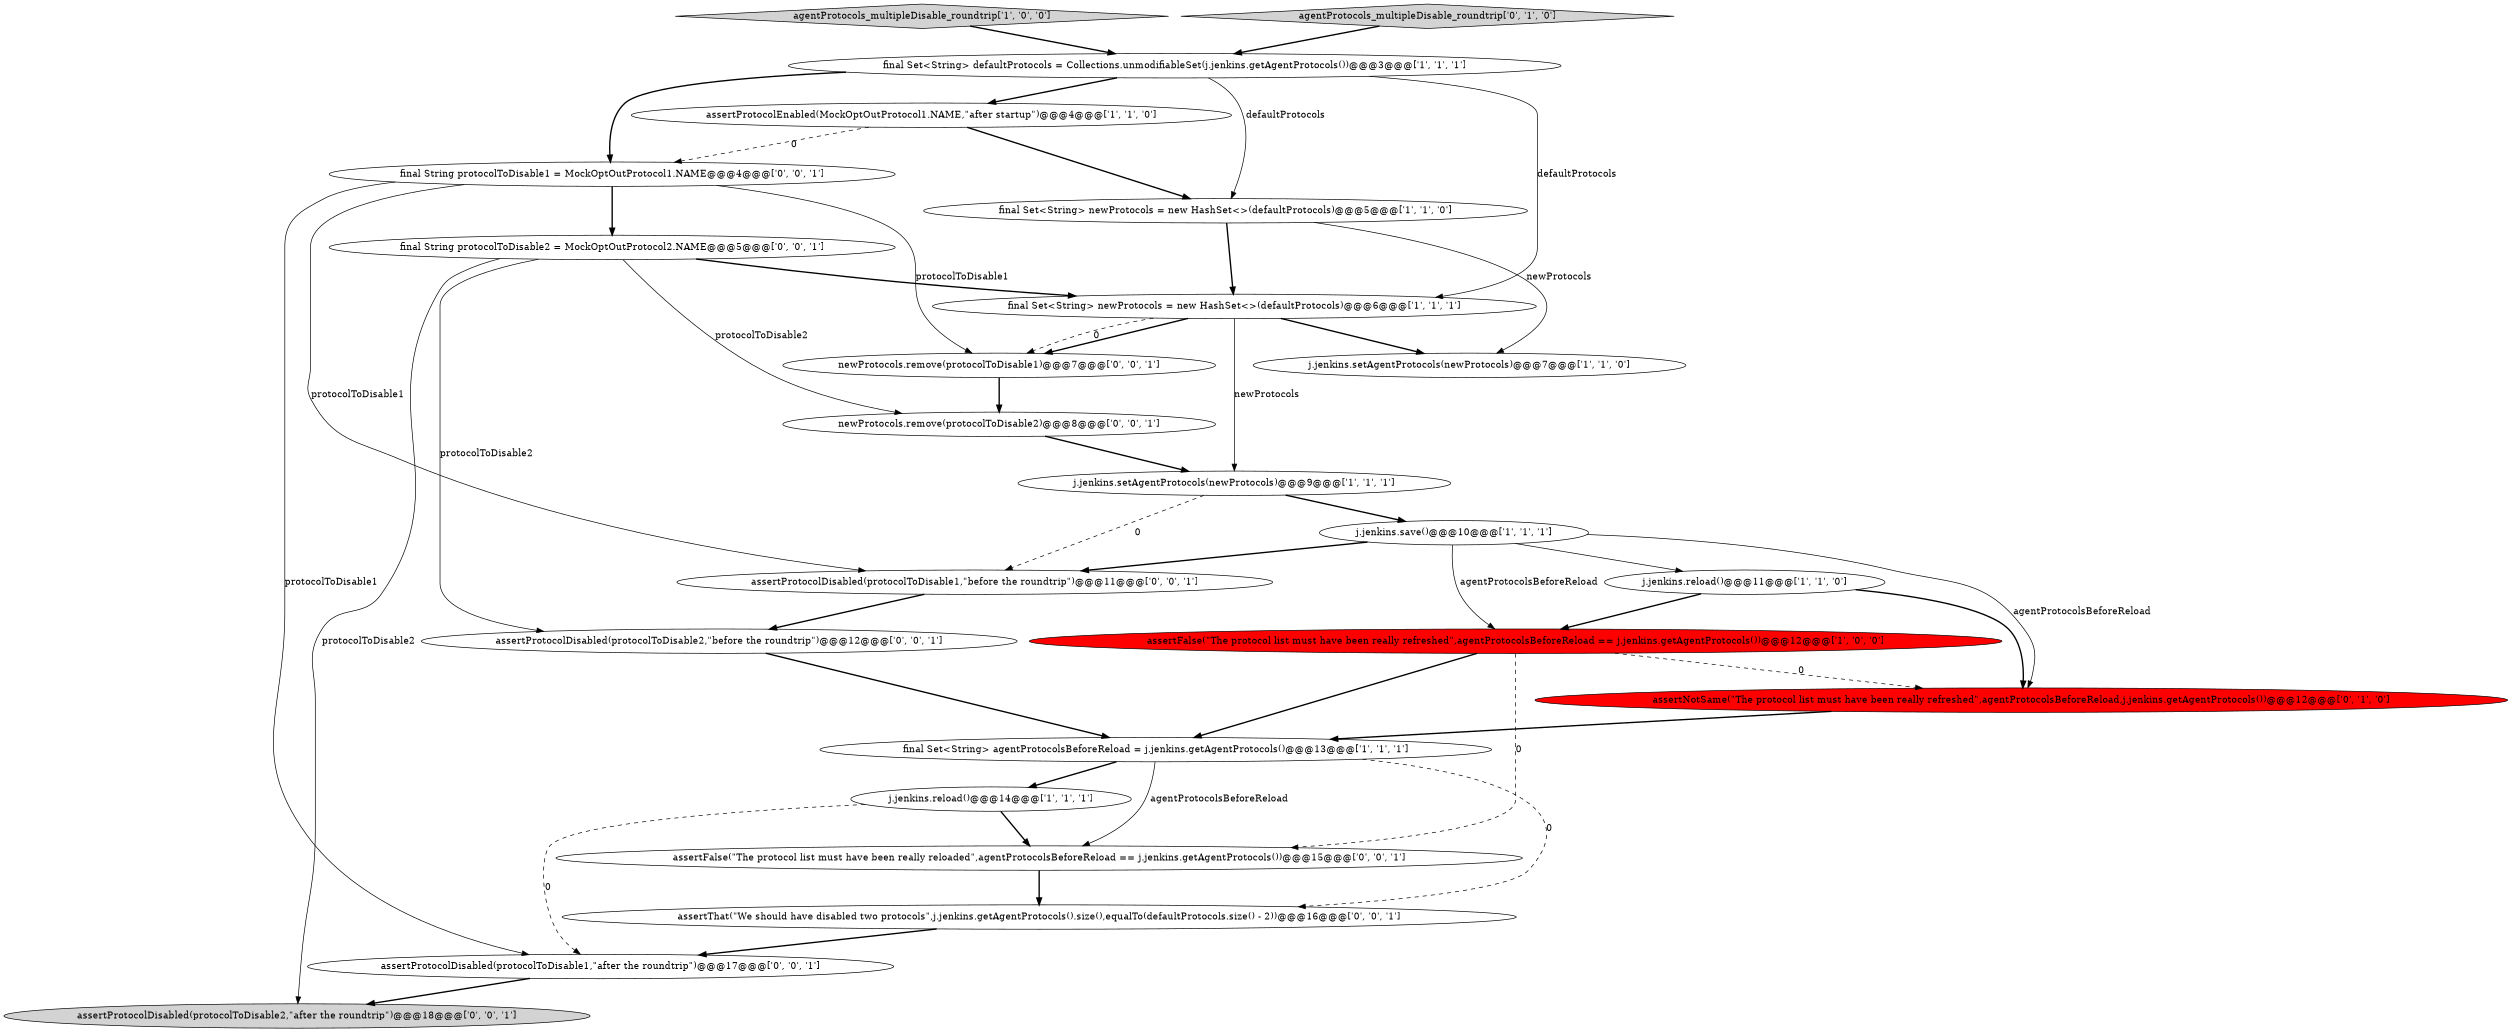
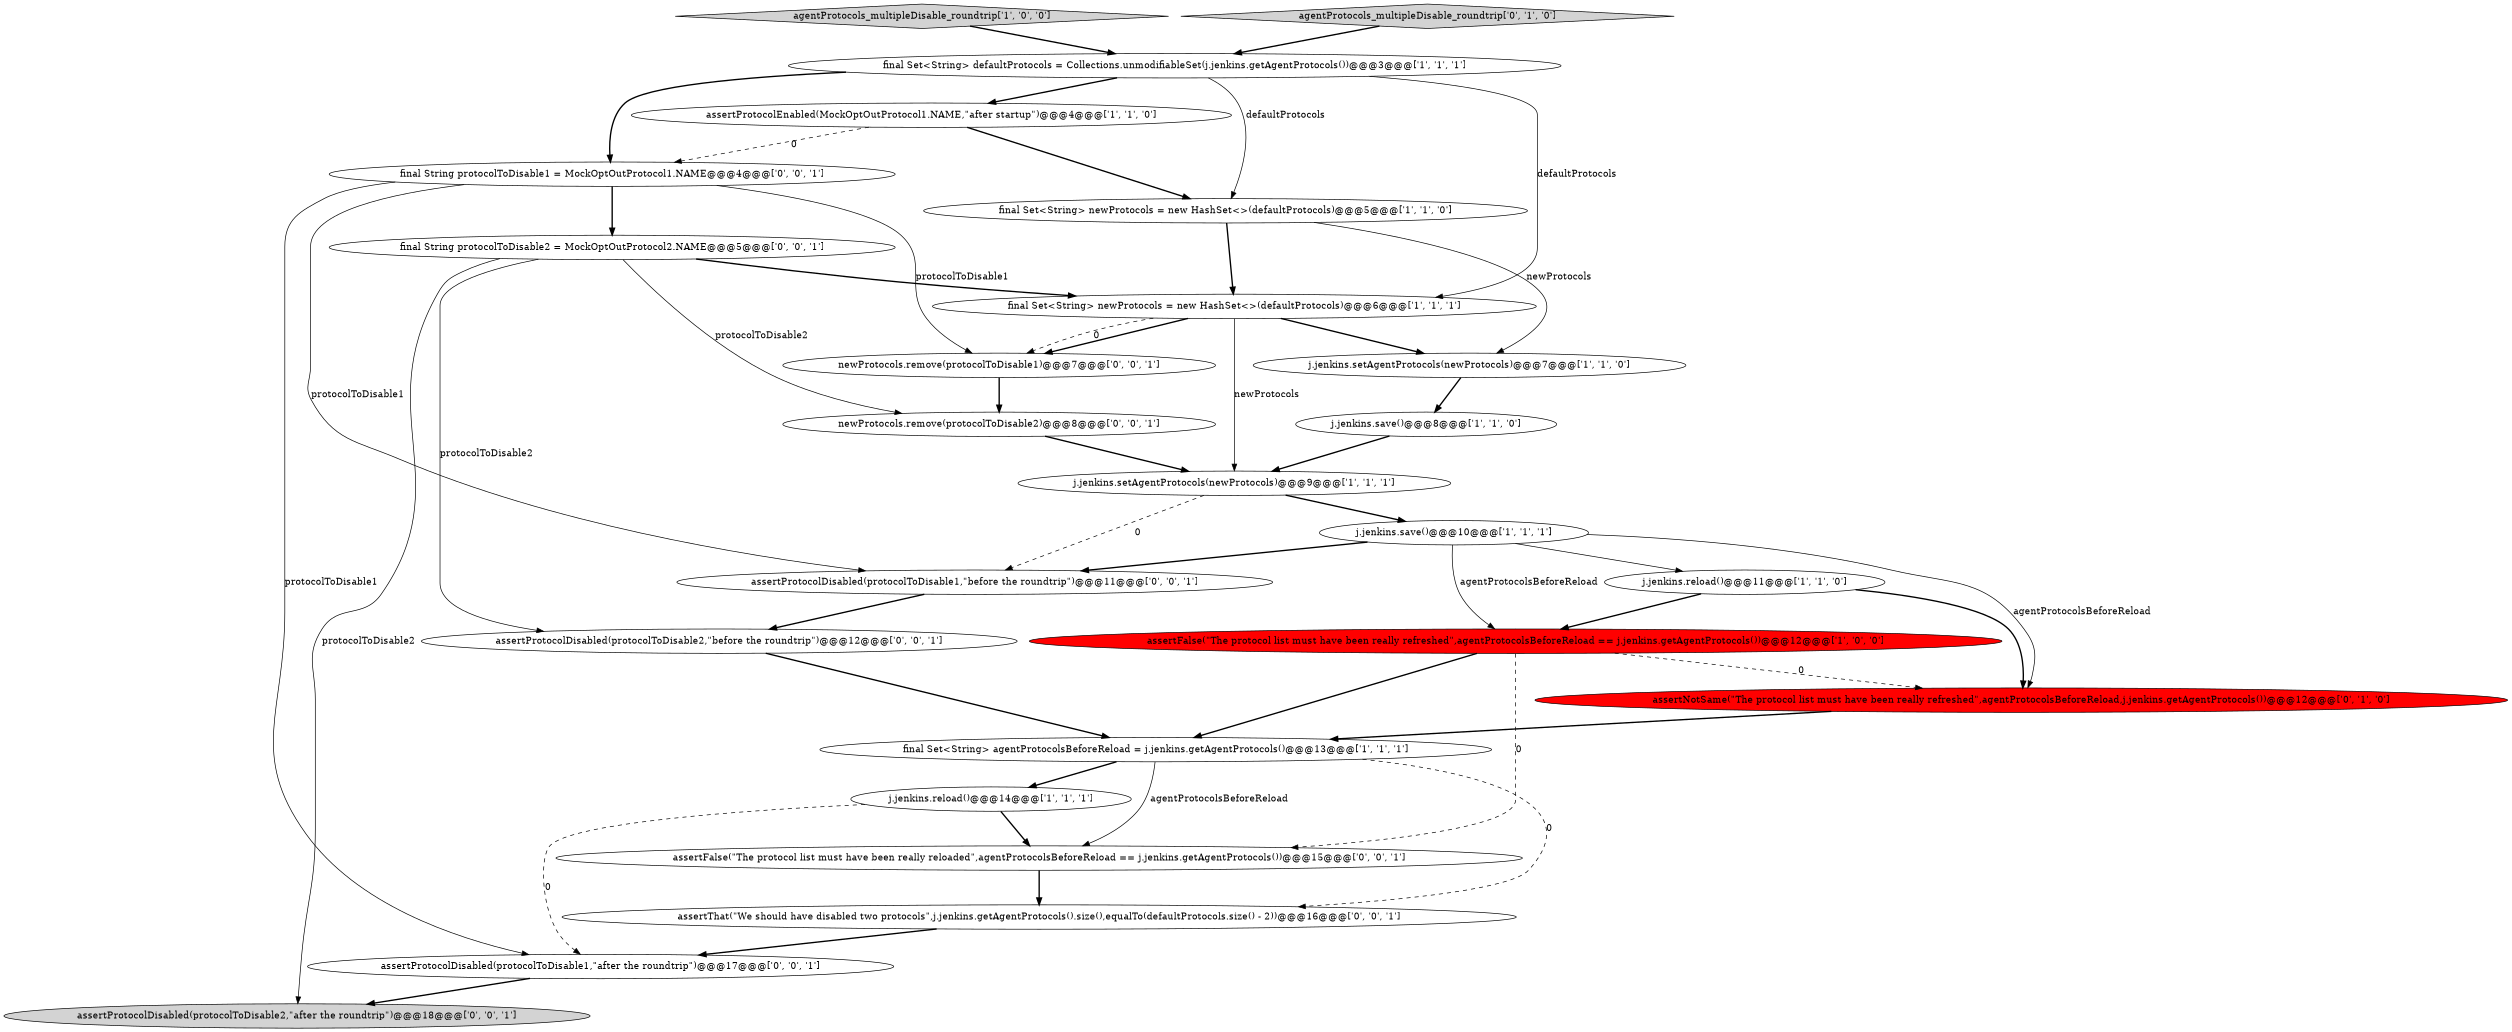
none -> (1426, 424)
